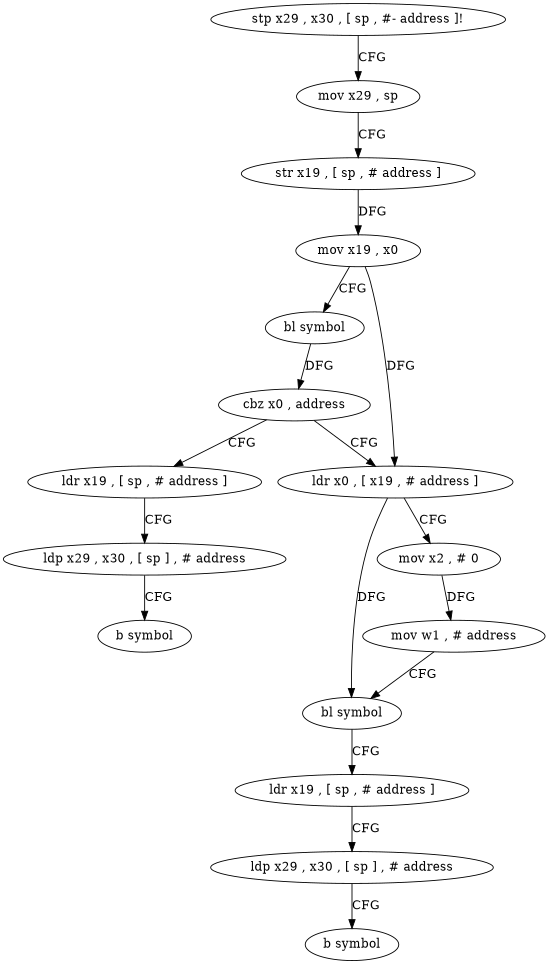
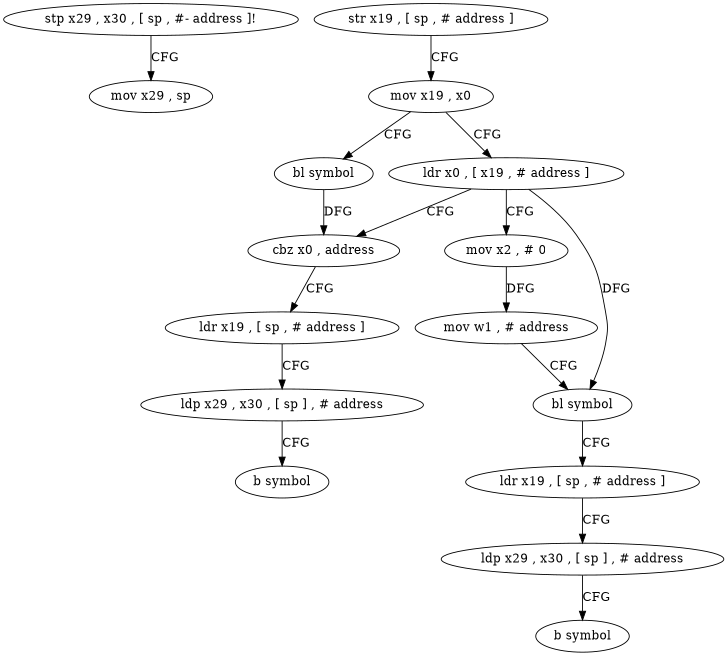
(358, 131) -> none
(373, 212) -> (445, 58)
(401, 366) -> (488, 135)
(341, 441) -> (418, 211)
